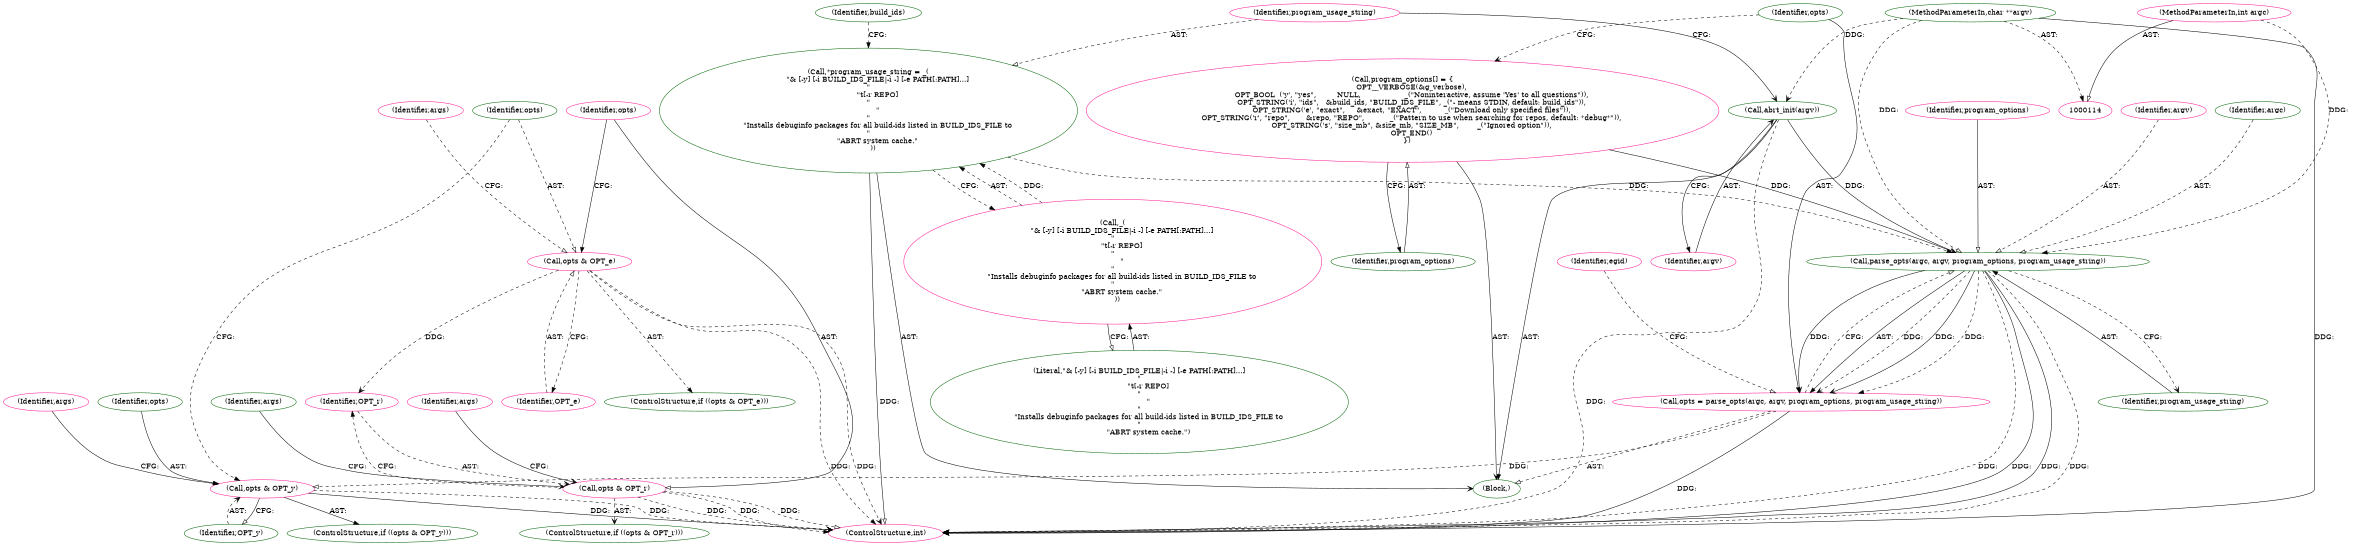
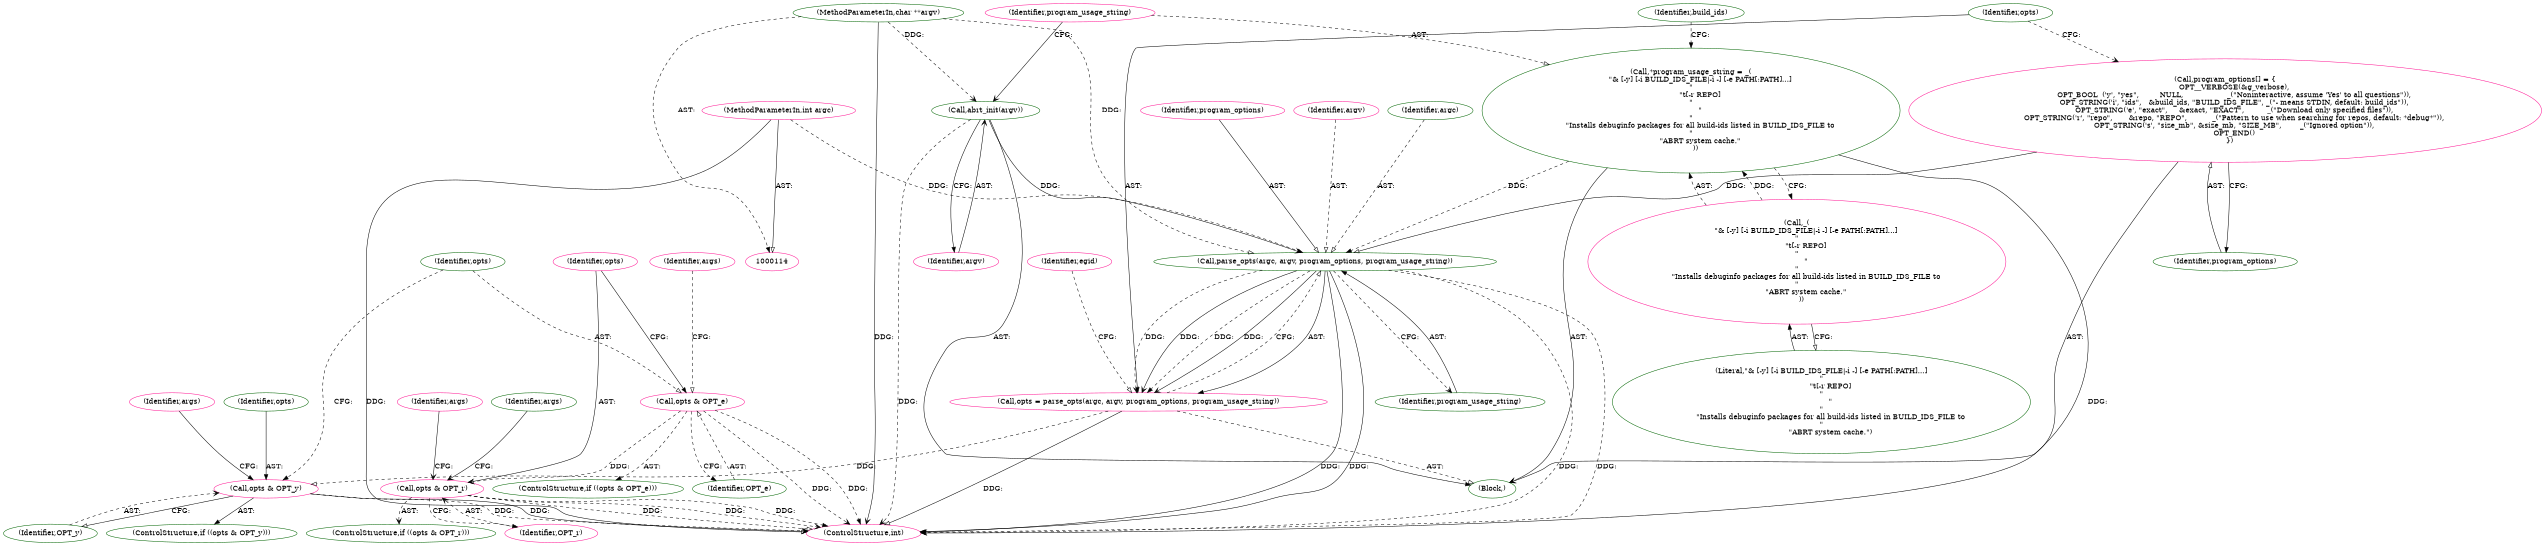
(454, 319) -> (593, 473)
none -> (366, 358)
(549, 402) -> (739, 489)
